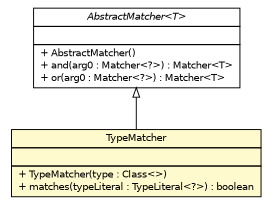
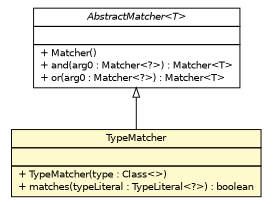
(88, 53) -> (69, 53)
